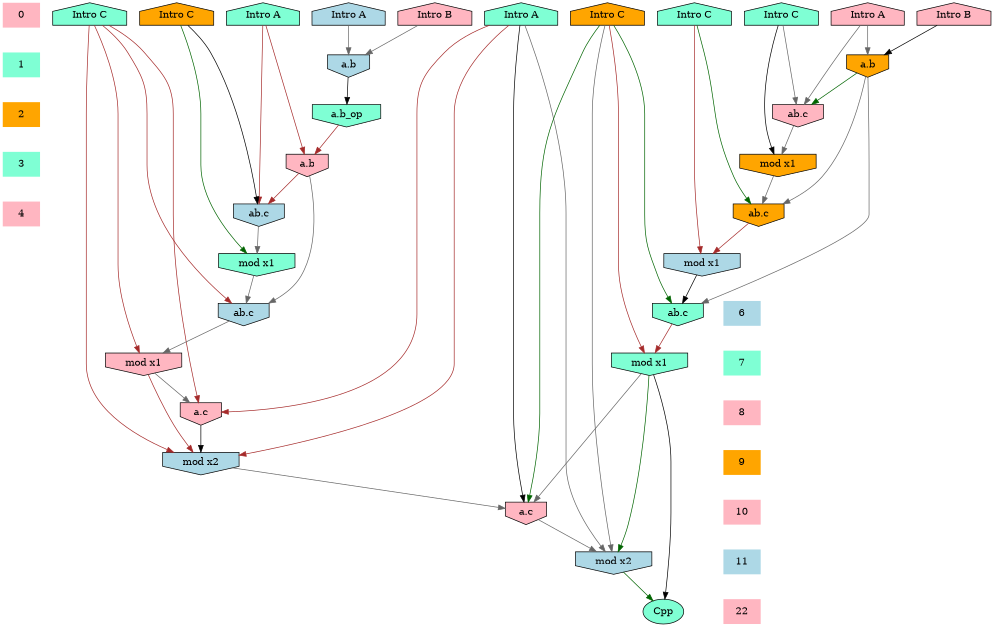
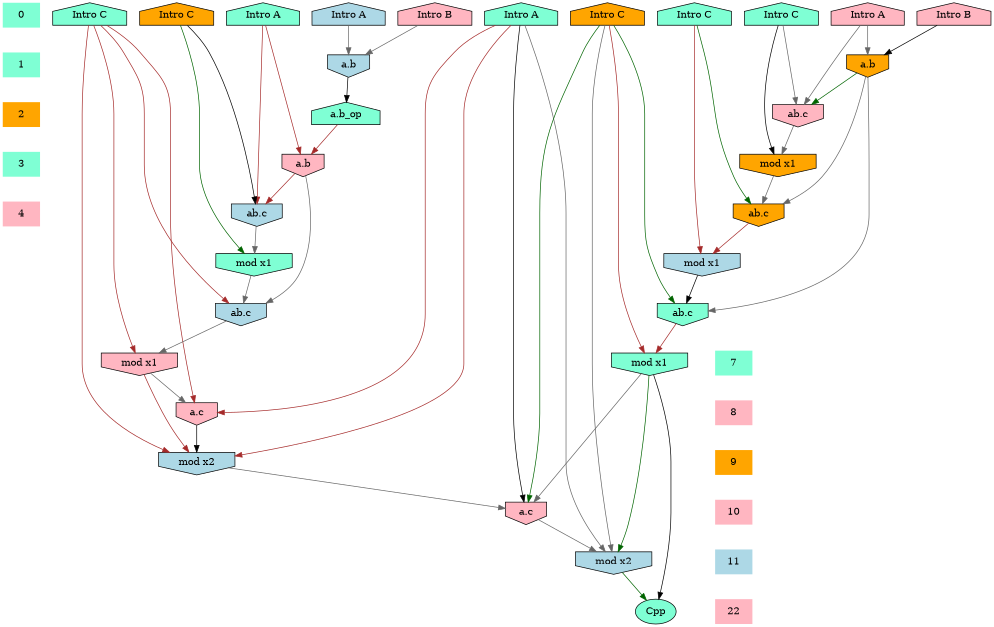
(21, 15) -> (21, 15)
(347, 115) -> (346, 115)
(742, 313) -> none
